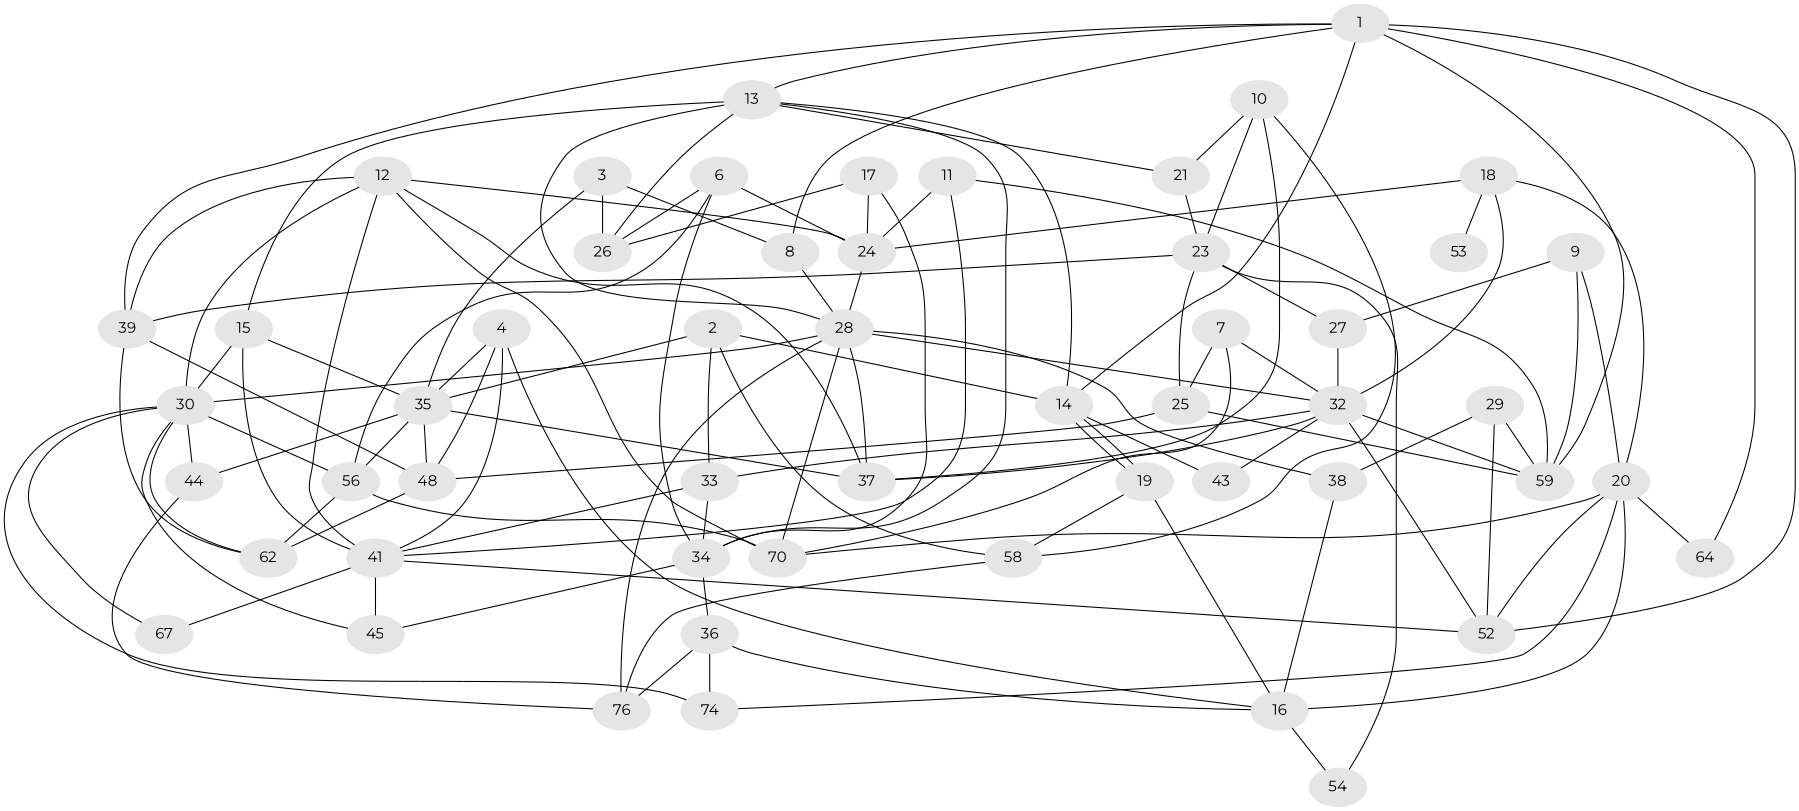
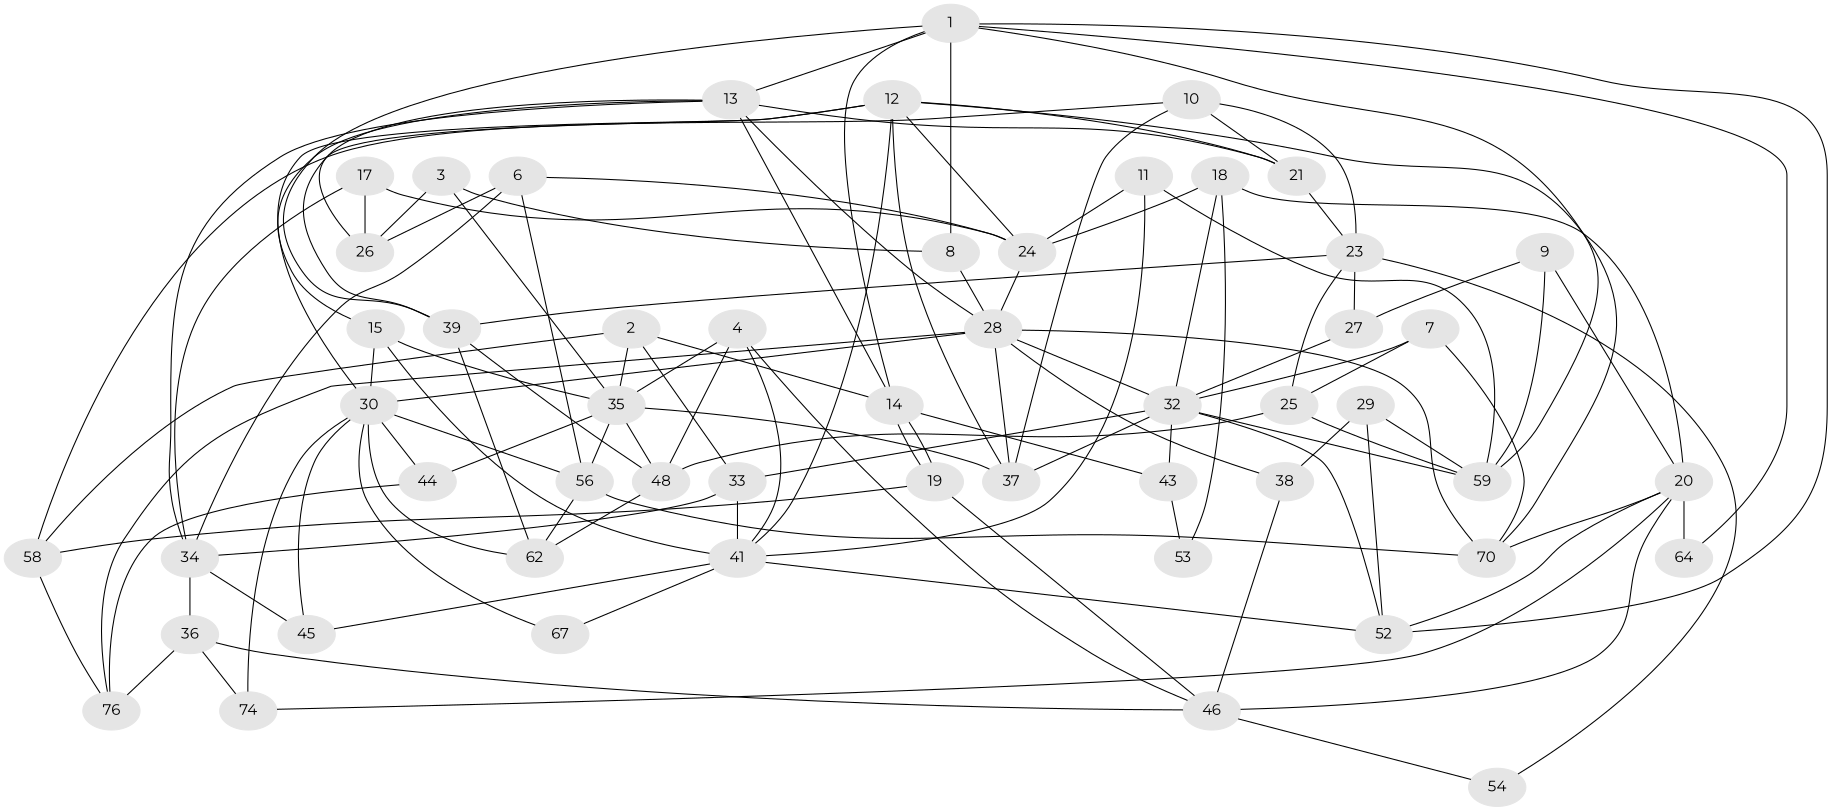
none -> (1100, 122)
none -> (1176, 520)
(1280, 711) -> (1212, 711)
